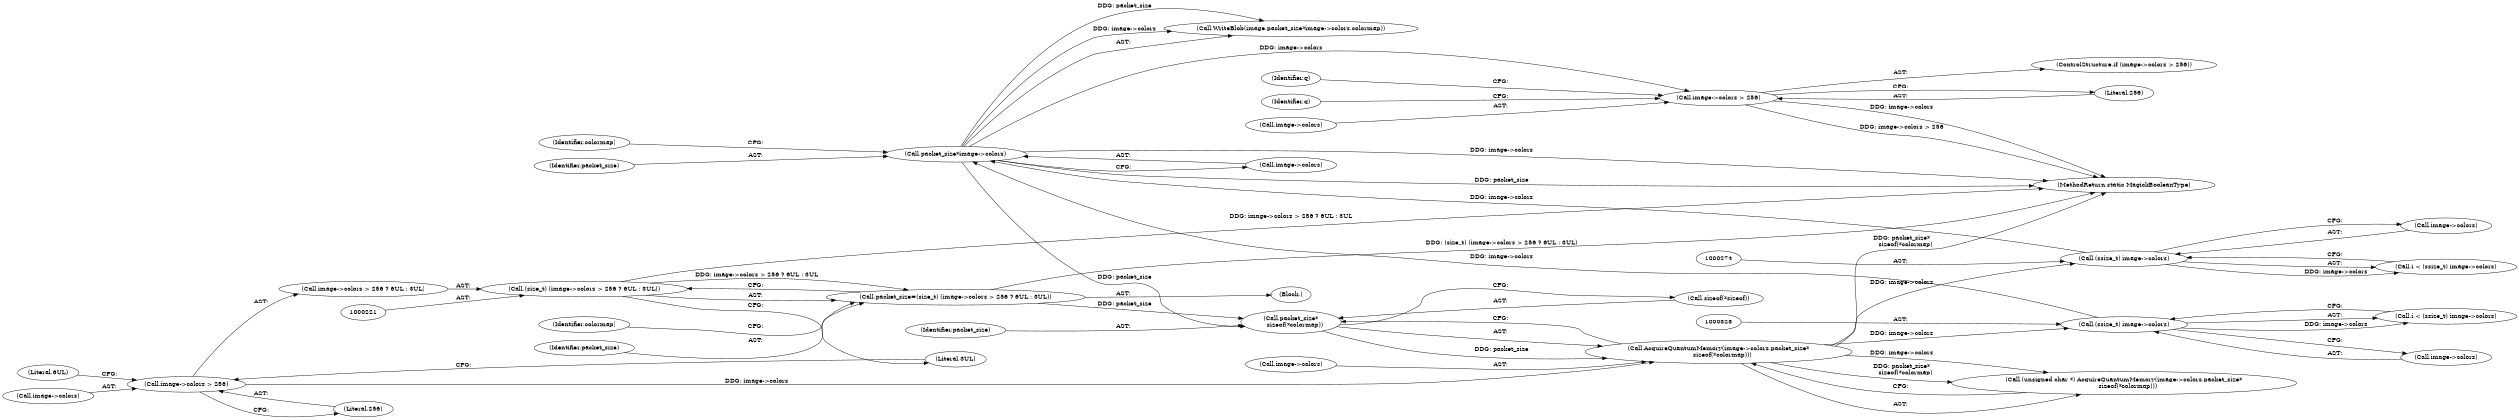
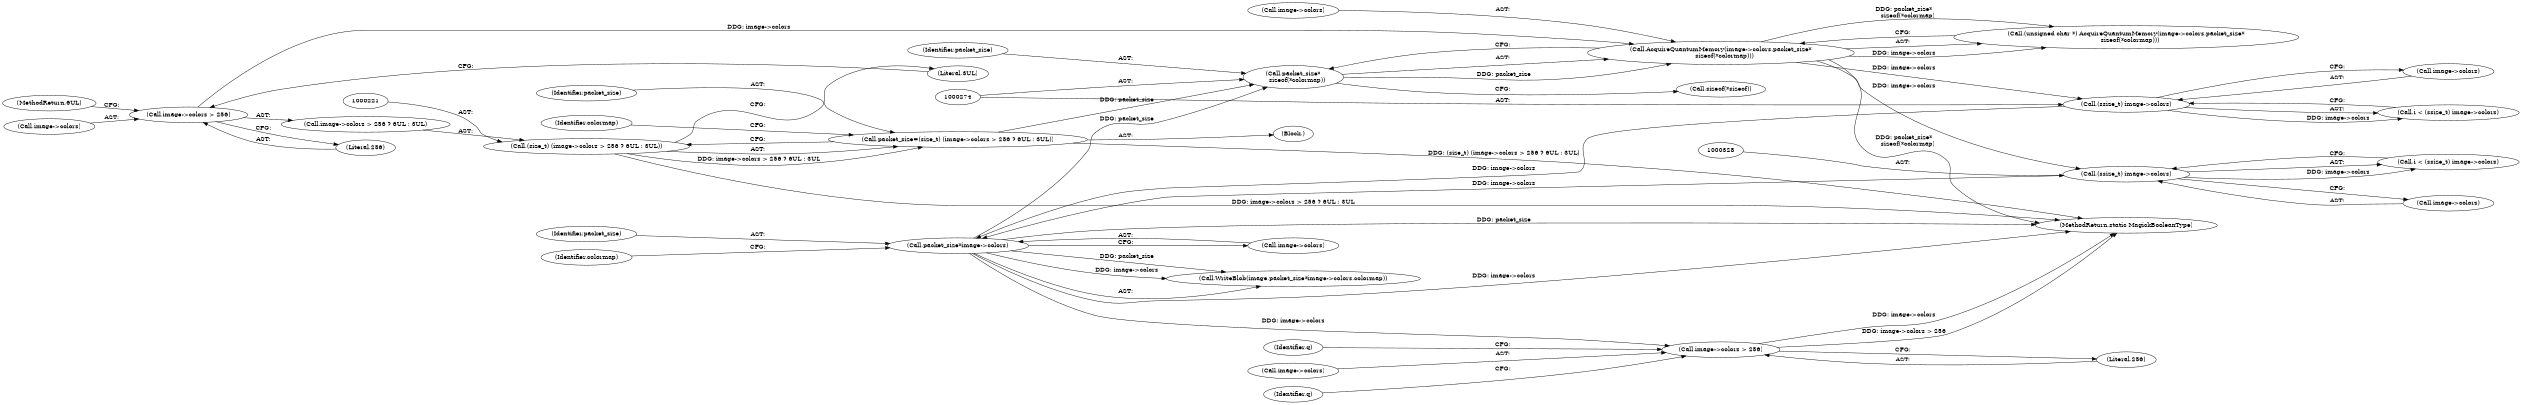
(2124, 65) -> none
(1509, 307) -> (1110, 87)
(48, 373) -> (49, 103)
